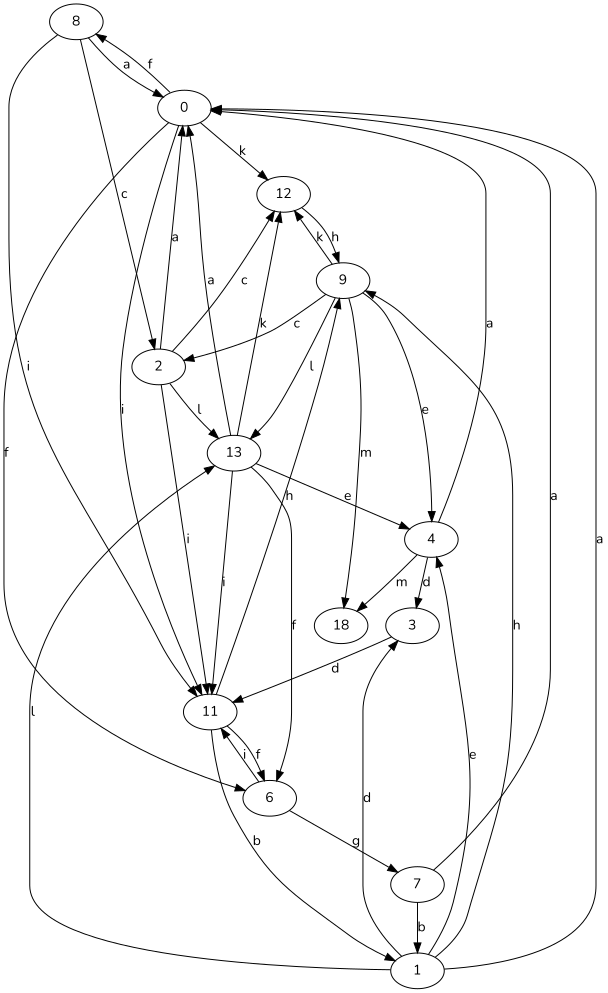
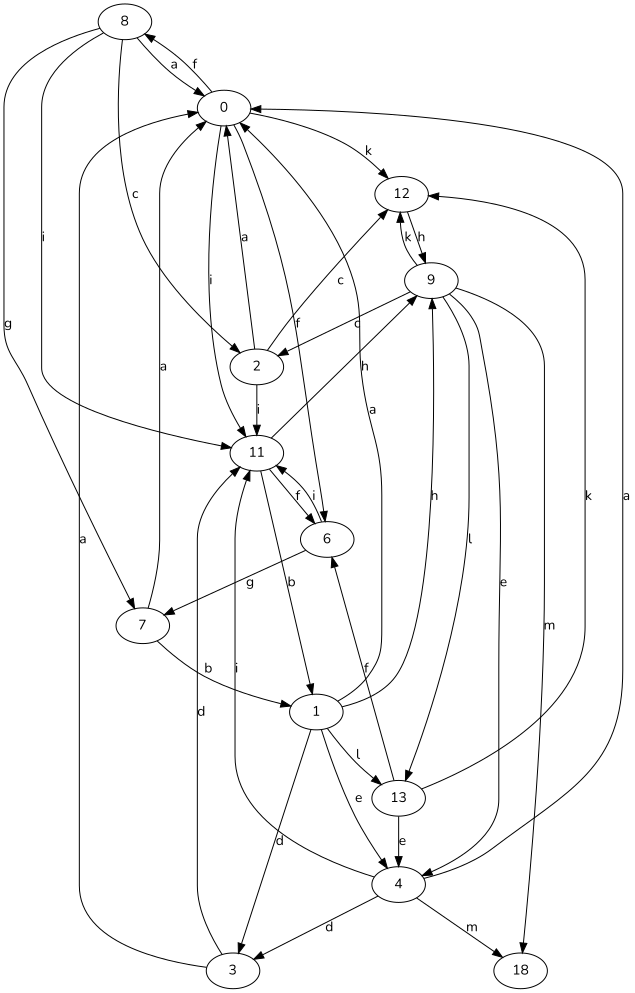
(206, 286) -> (79, 549)
none -> (4, 301)
(190, 409) -> none
(223, 578) -> (235, 716)
